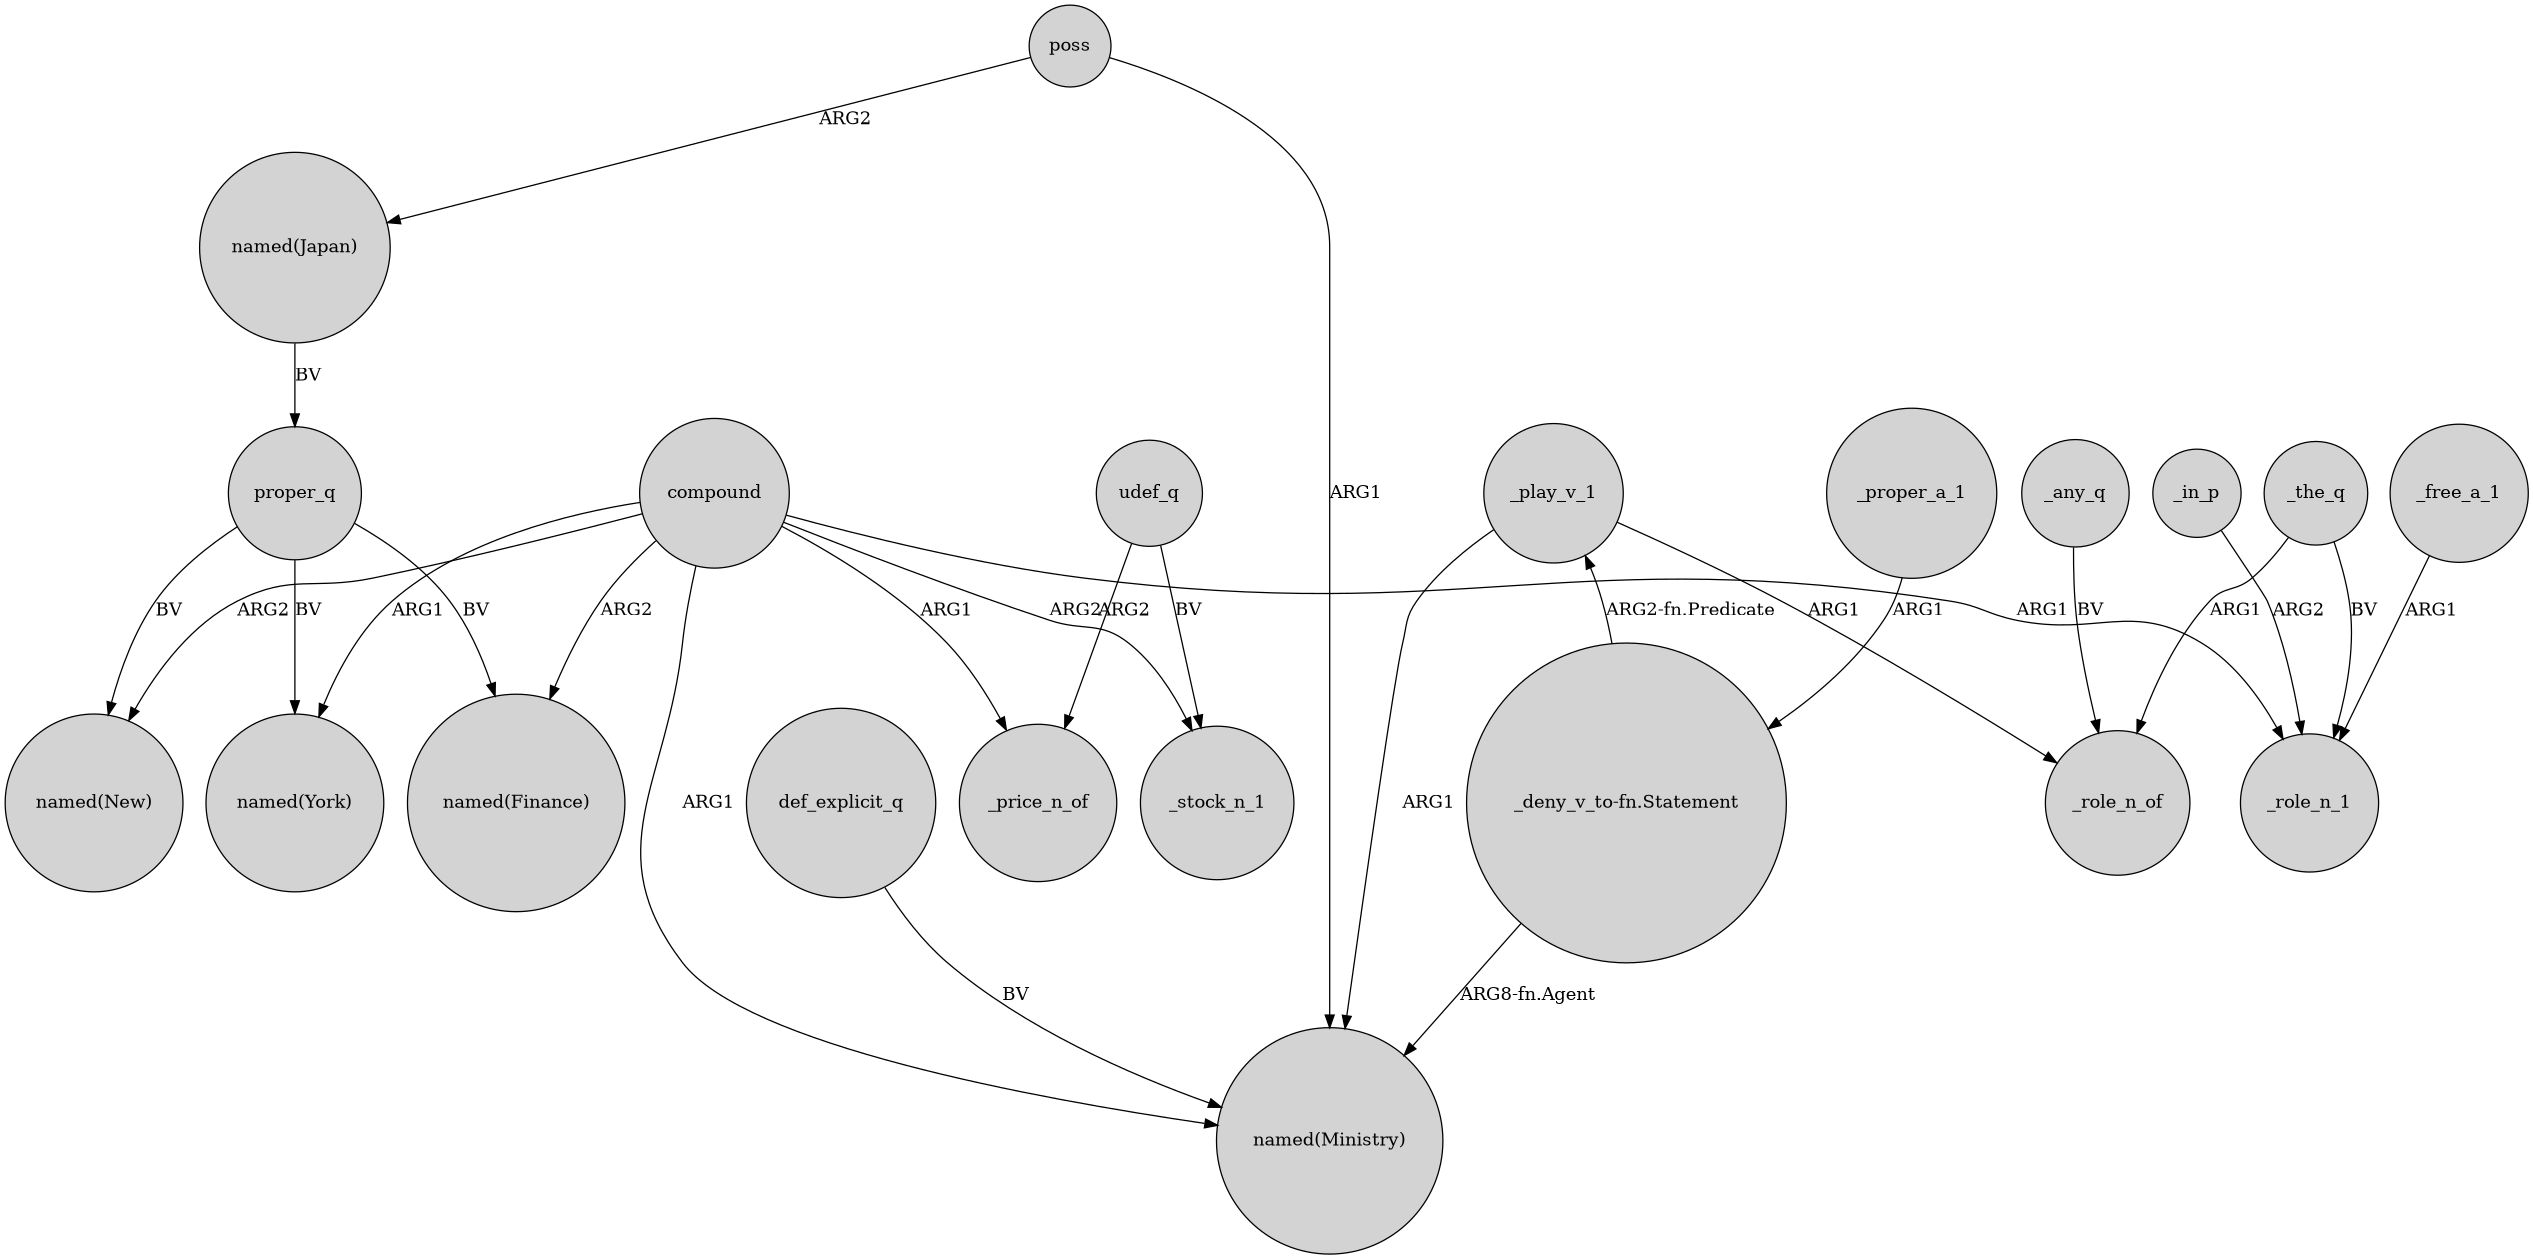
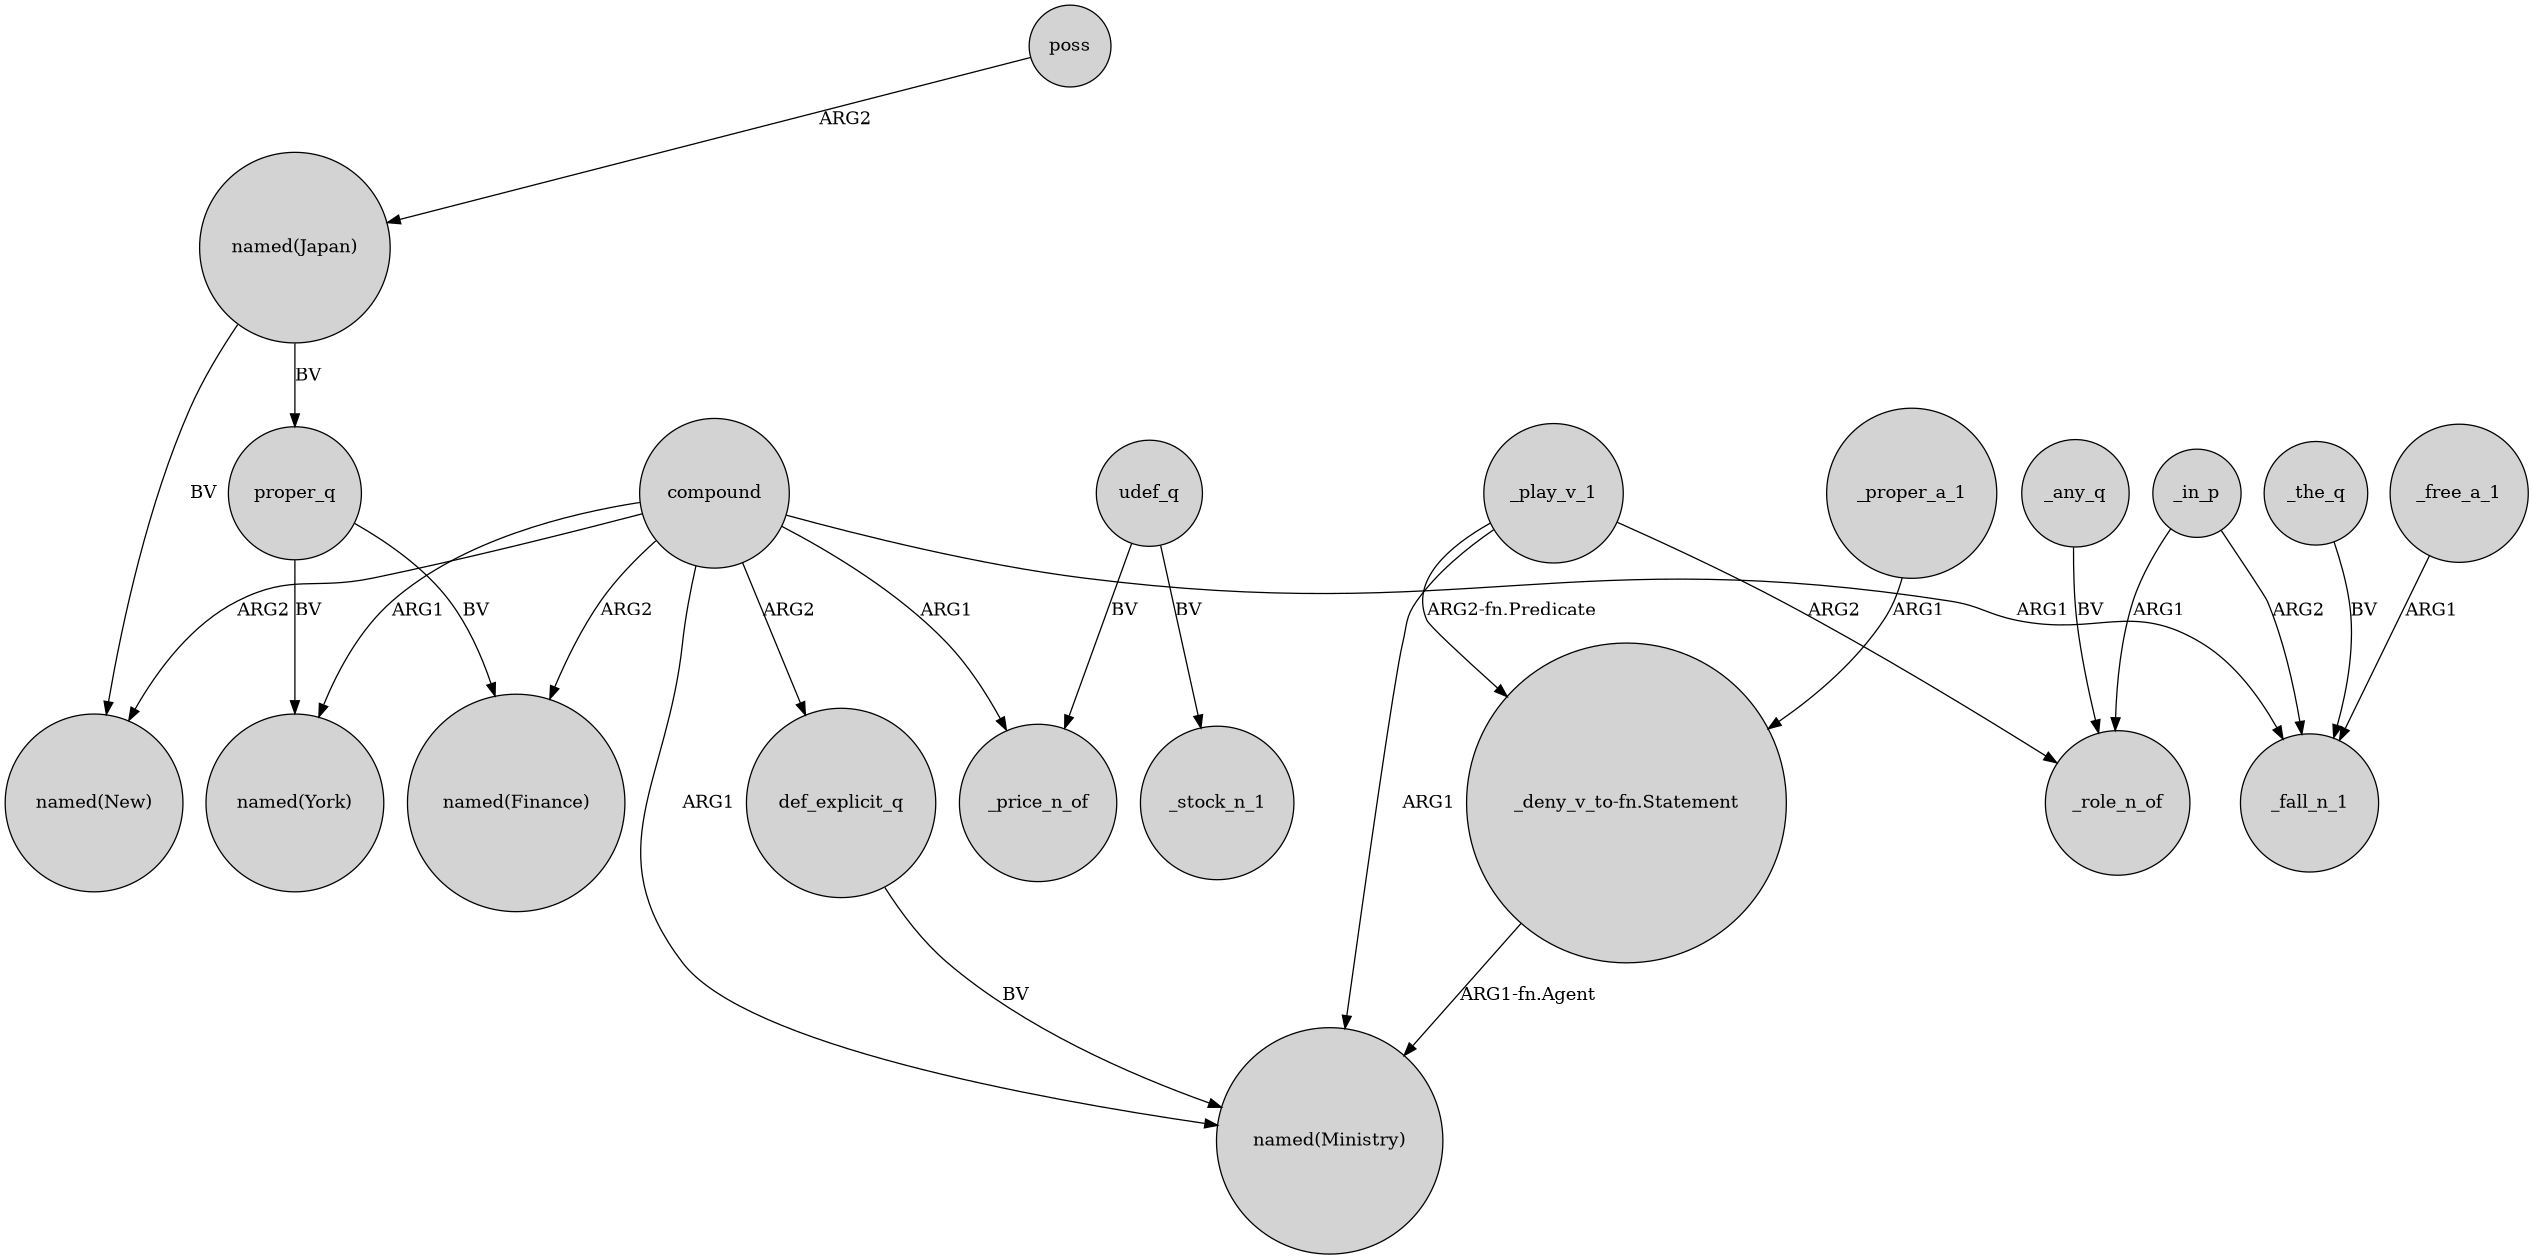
(1330, 476) -> none
(156, 601) -> (154, 506)
(1000, 603) -> (771, 633)
(1603, 605) -> (1423, 606)
(1124, 611) -> (1124, 611)
(1834, 611) -> (1834, 611)
(2198, 615) -> (2129, 614)
(2310, 803) -> (2310, 803)
(1528, 995) -> (1528, 995)
